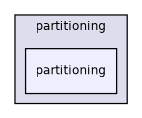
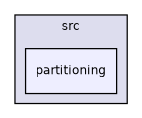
(71, 27) -> (71, 27)
